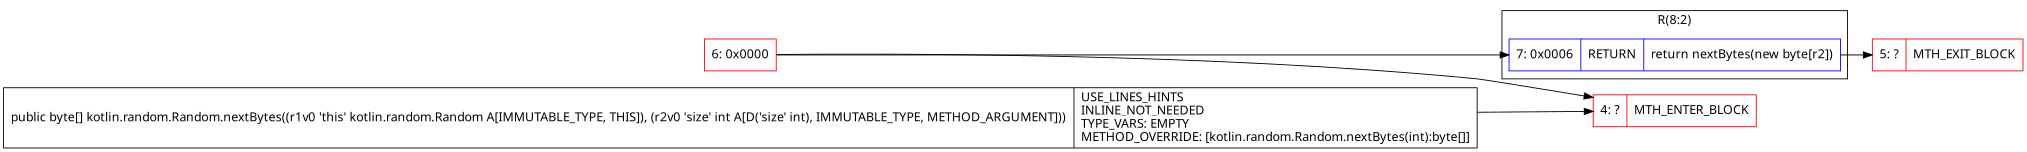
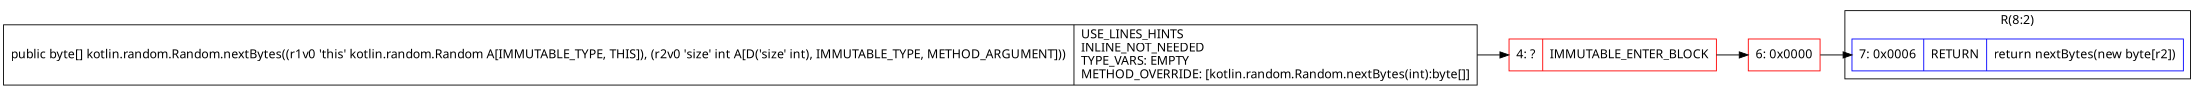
(1948, 55) -> none
(1202, 61) -> (1728, 55)
(1692, 110) -> (1630, 54)
